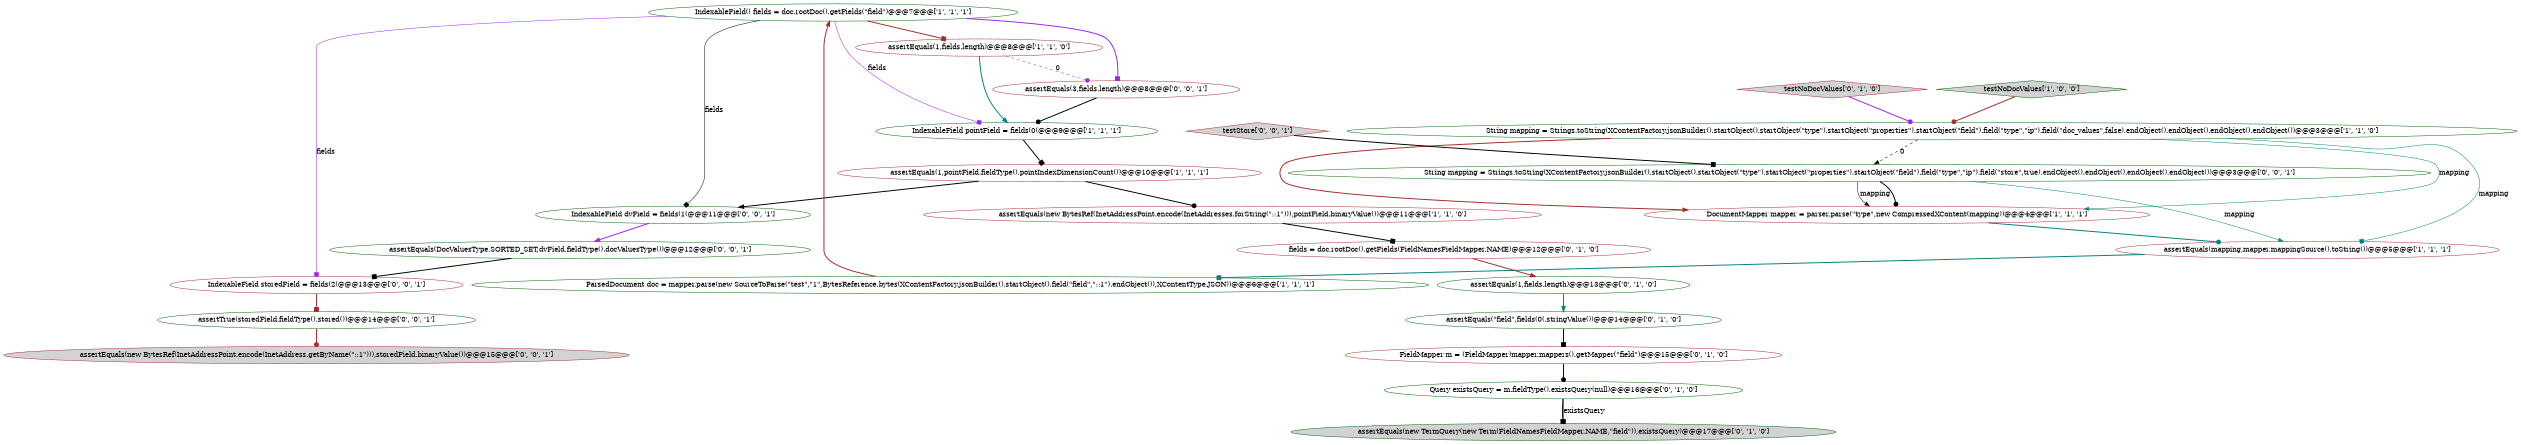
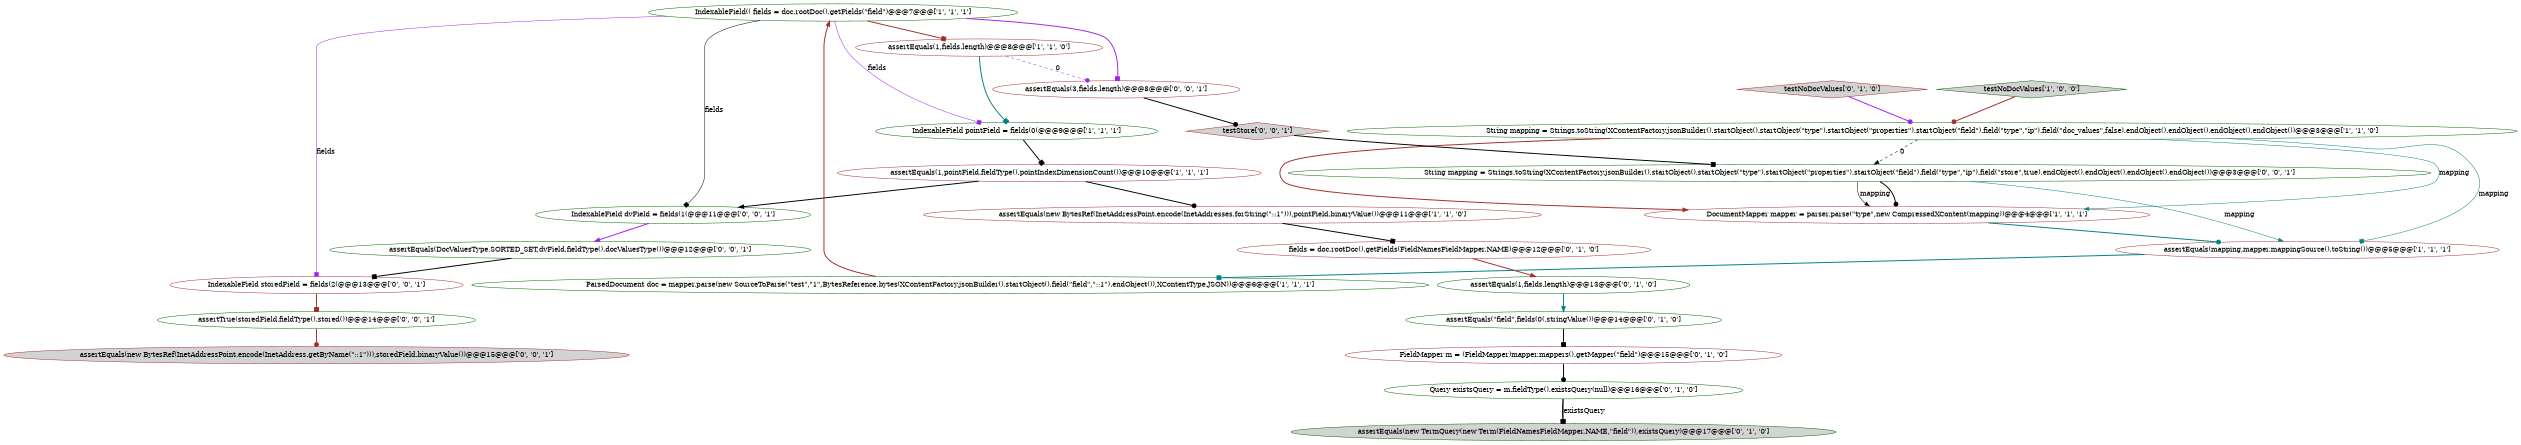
(985, 90) -> (985, 90)
(1068, 110) -> (1189, 111)
